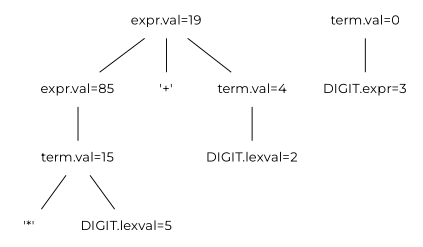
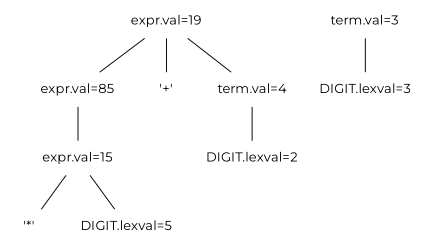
(365, 21) -> (365, 21)
(365, 89) -> (365, 89)
(78, 158) -> (78, 158)
